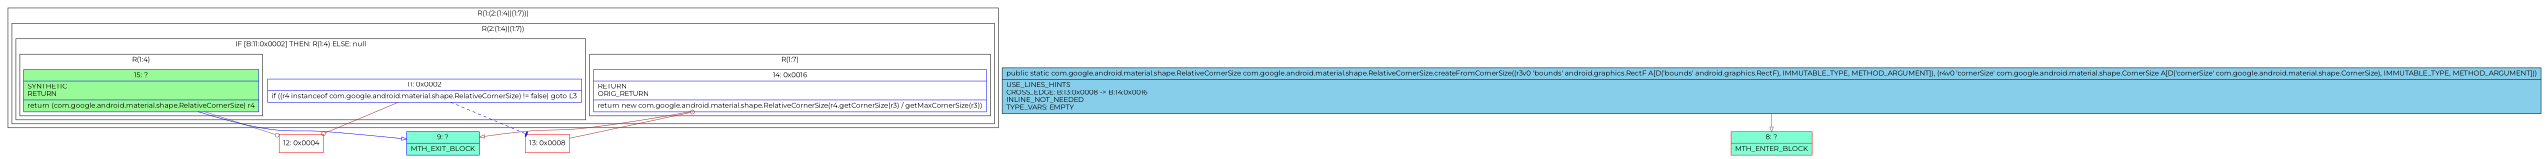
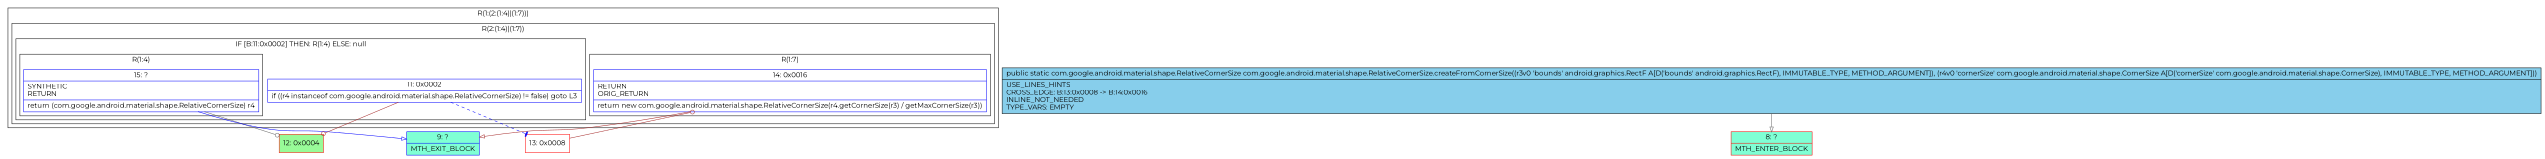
(141, 91) -> (141, 91)
(301, 143) -> (301, 143)
